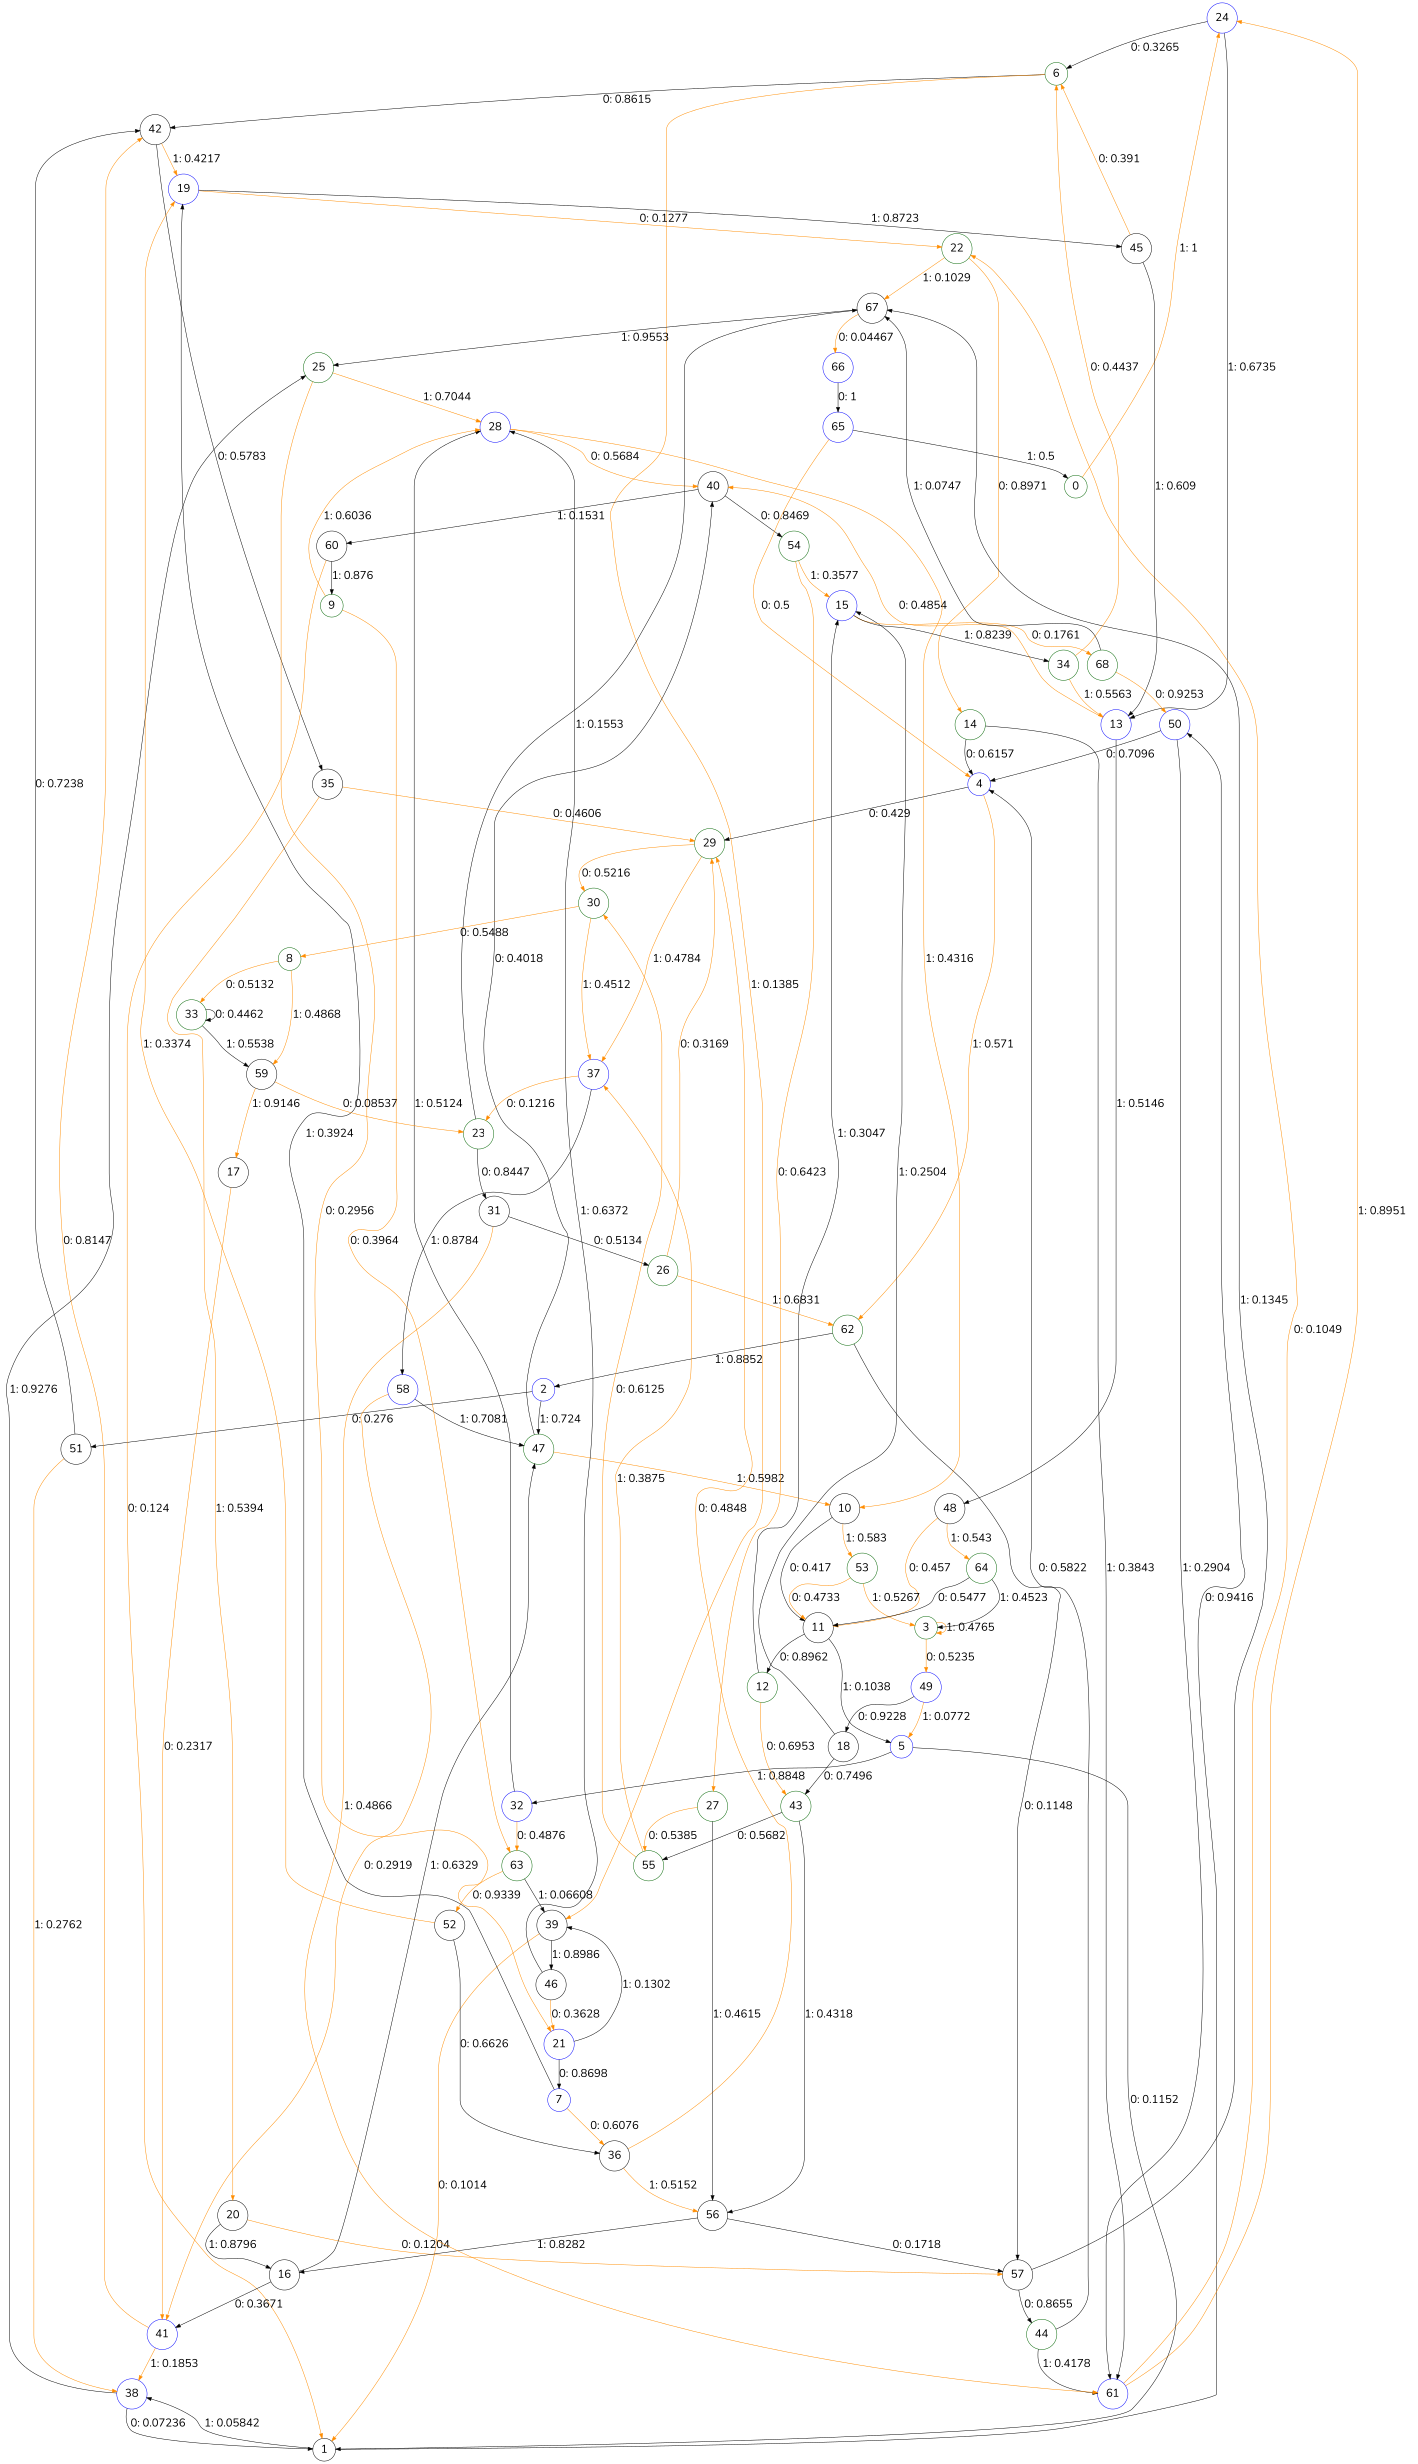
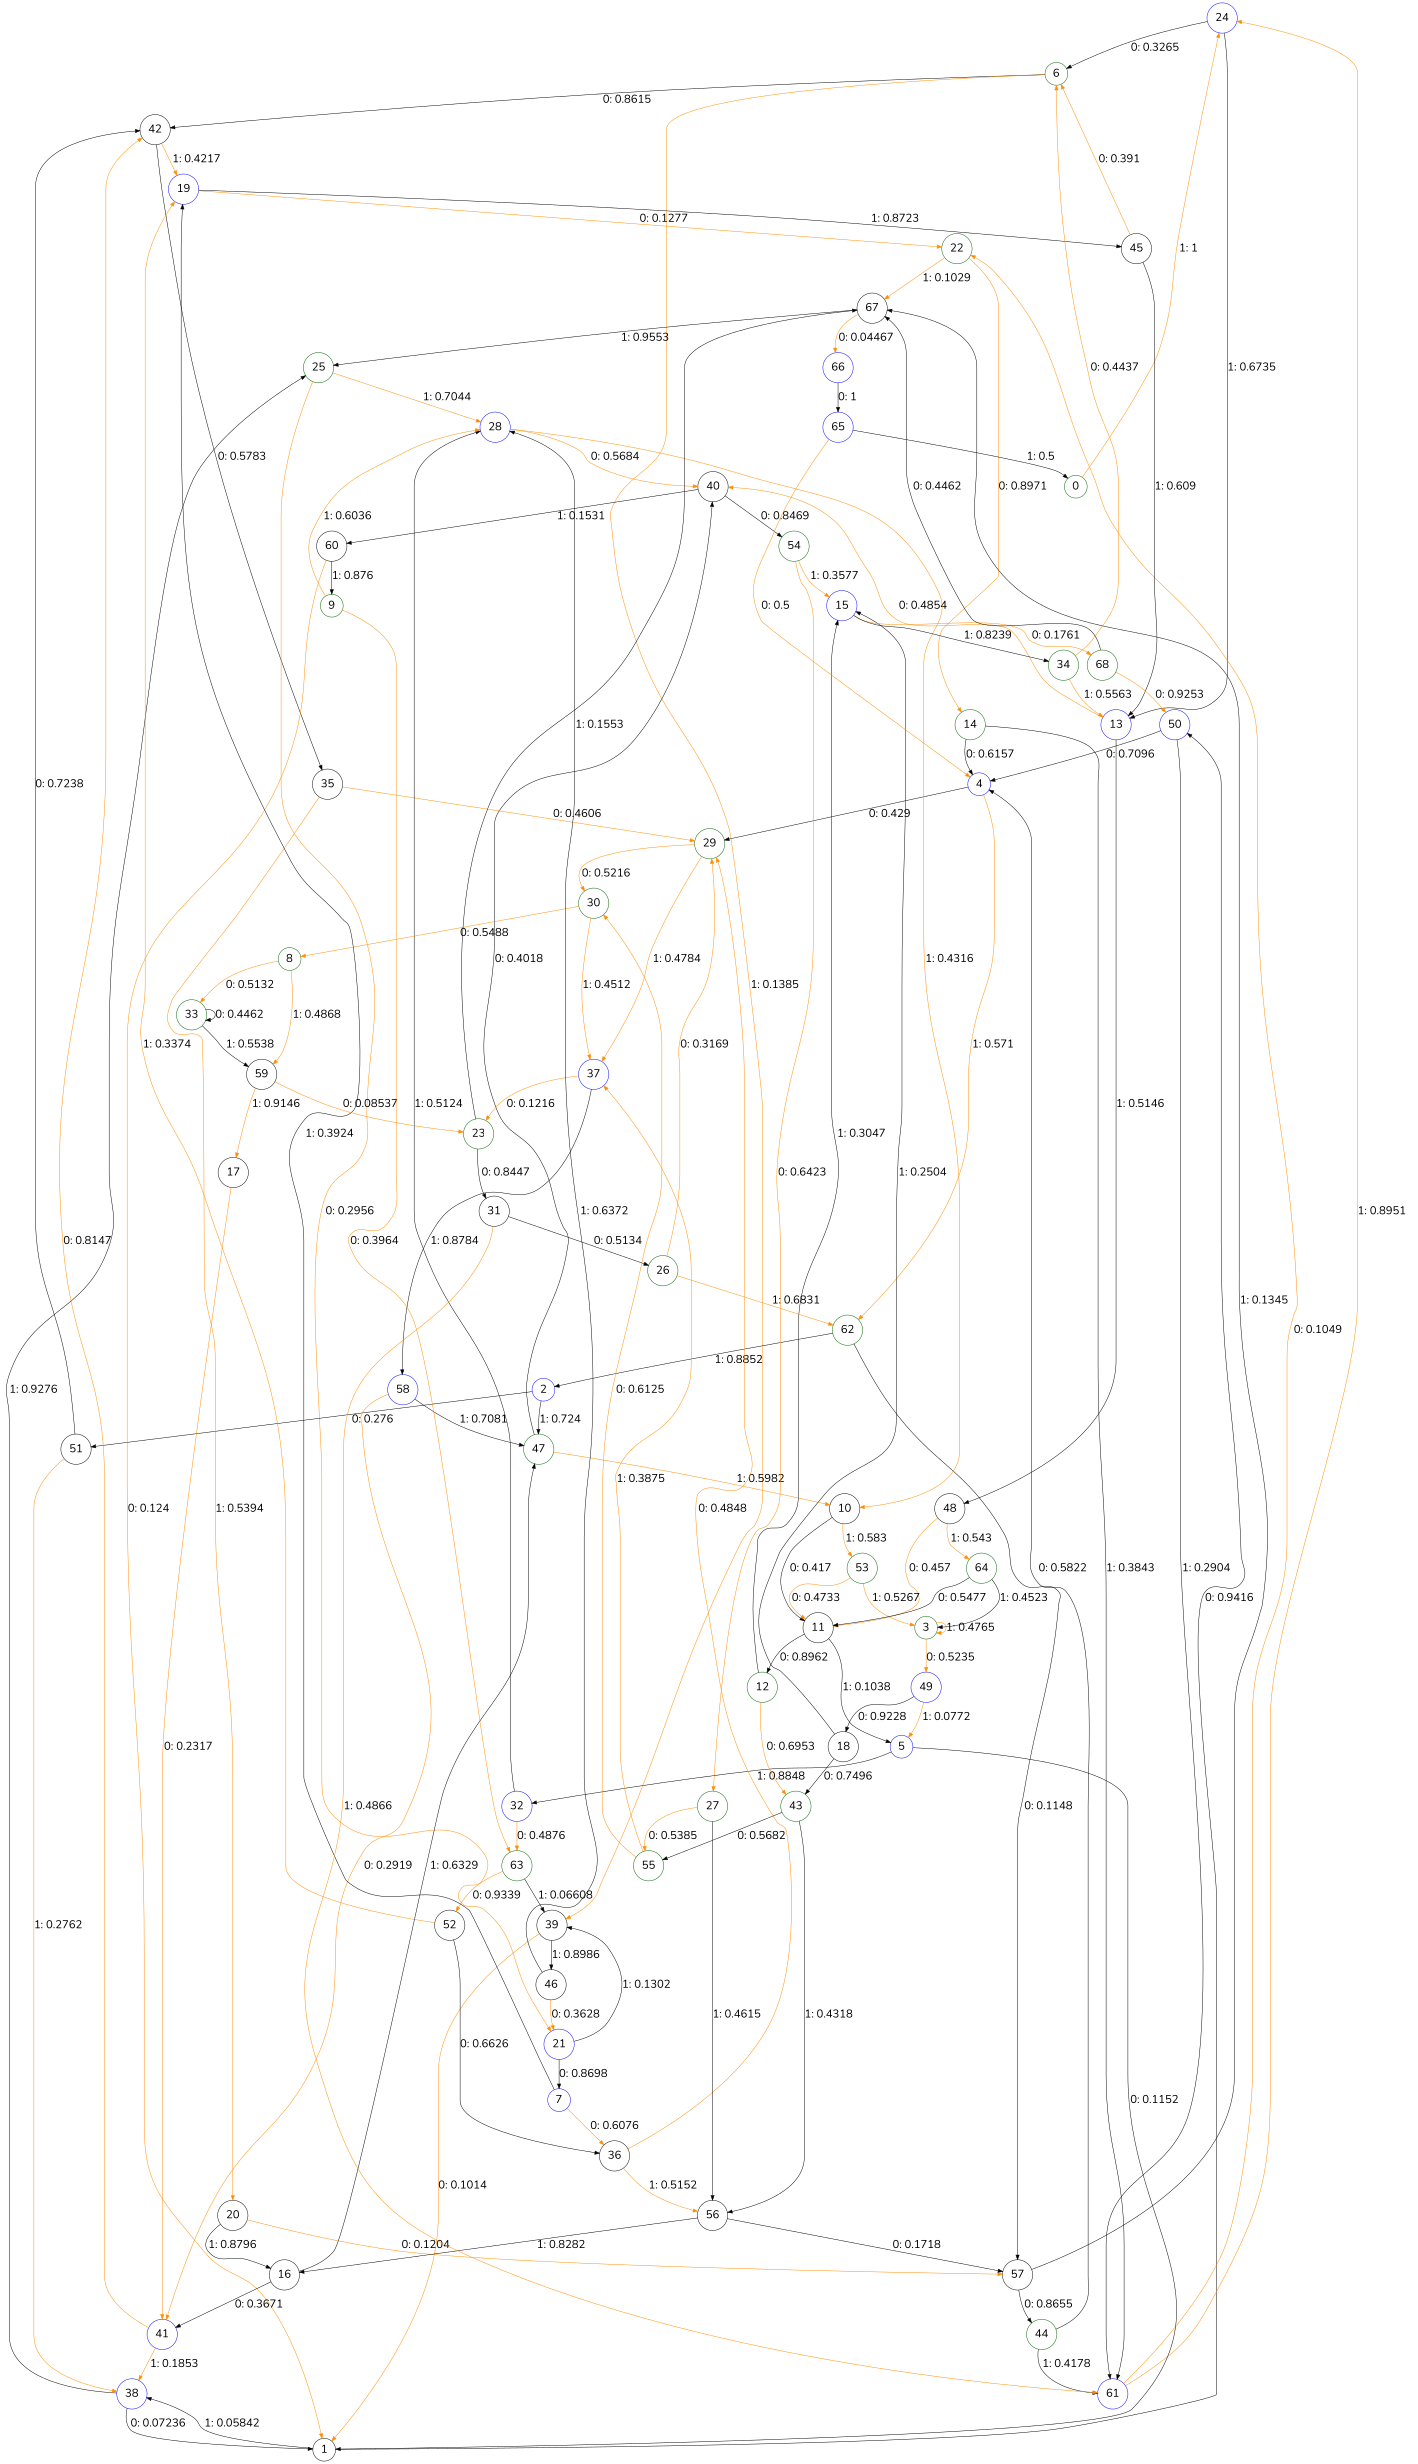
(942, 487) -> (942, 487)
